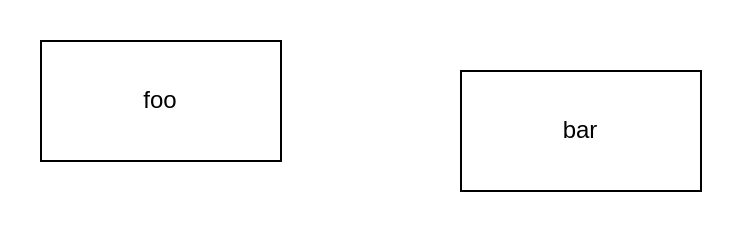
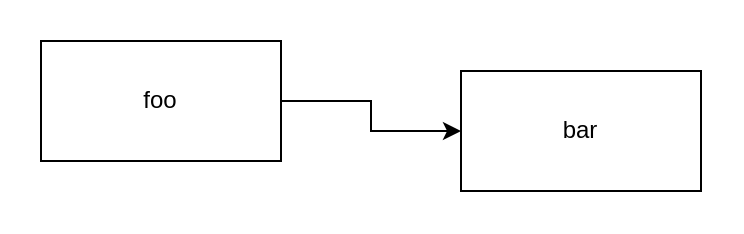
none -> (371, 109)
